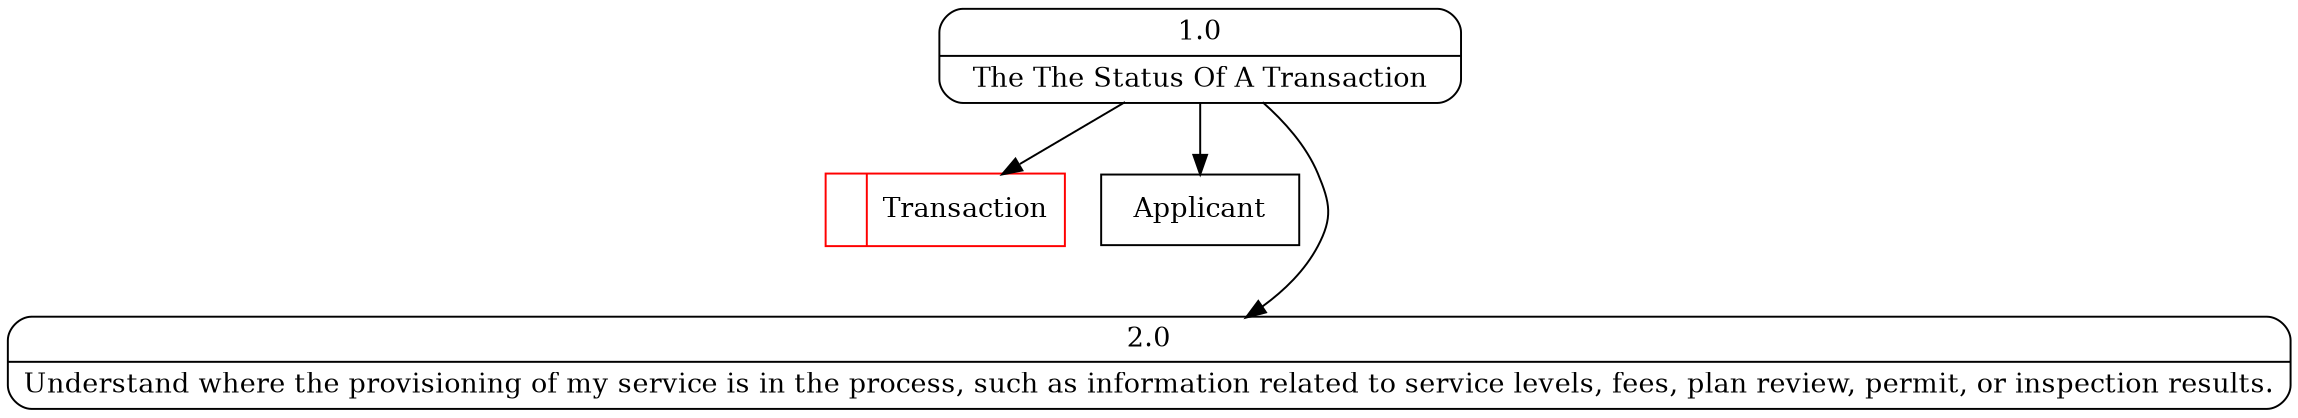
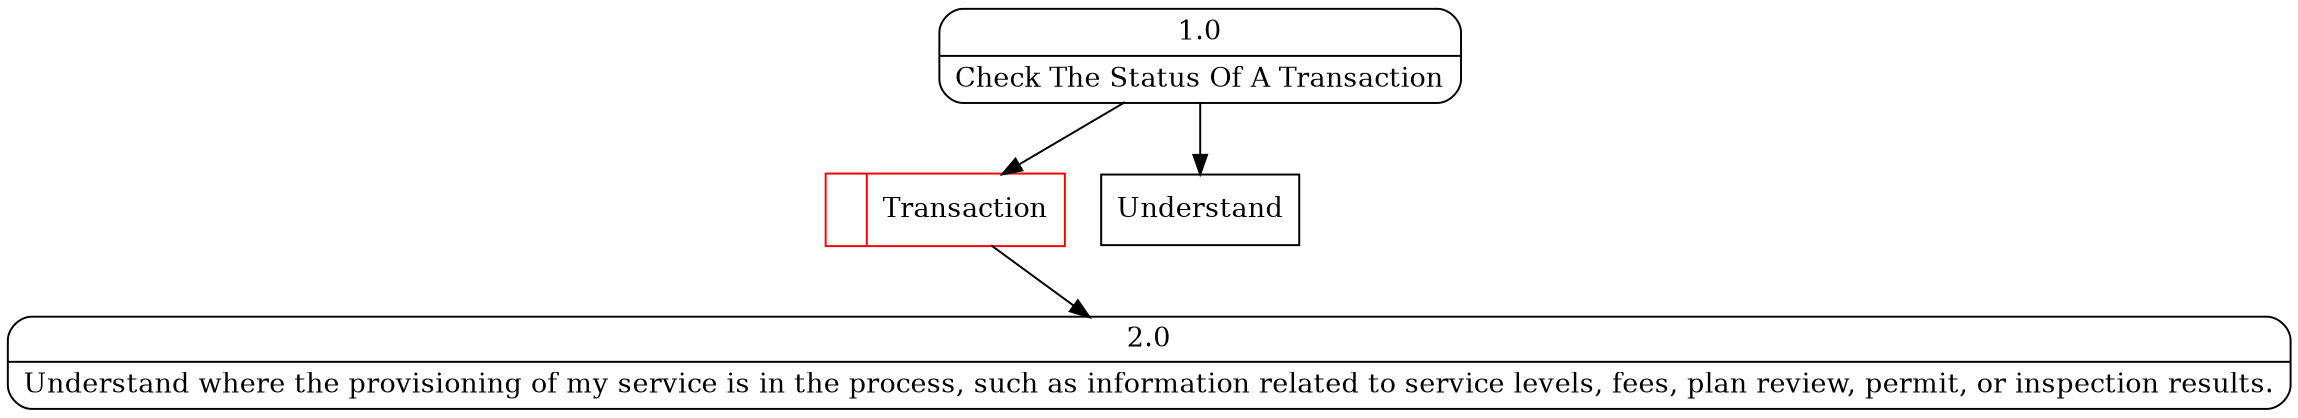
(1200, 78) -> (1200, 78)
(1328, 206) -> (1032, 275)
(1200, 210) -> (1200, 210)
